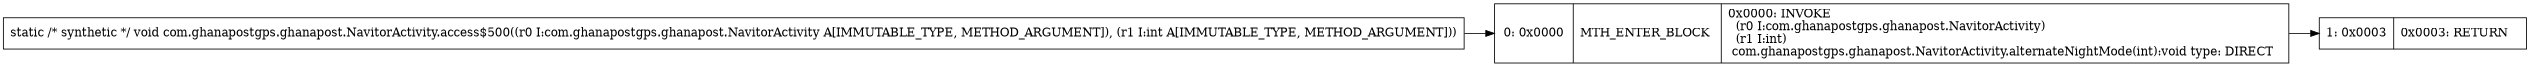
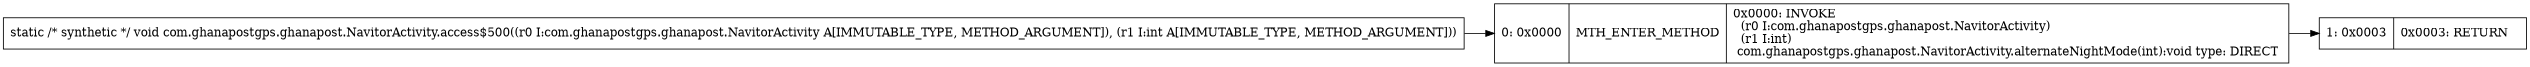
(1645, 33) -> (1648, 33)
